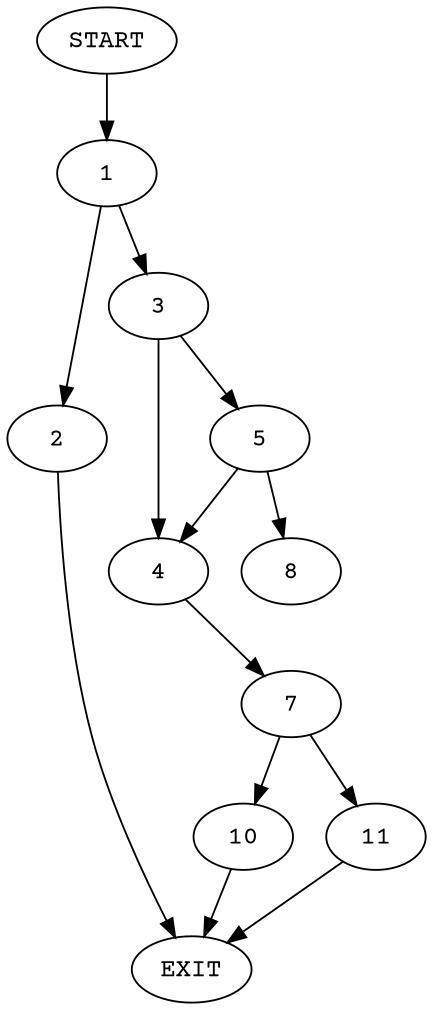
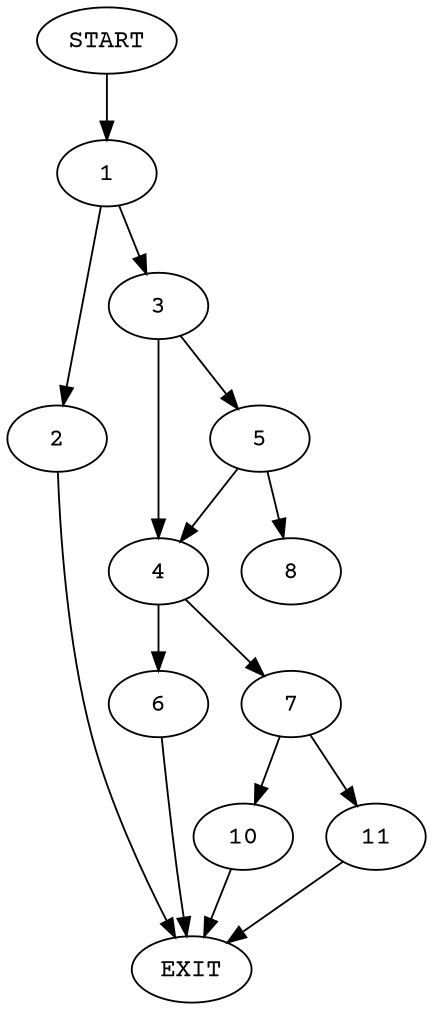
none -> (159, 704)
